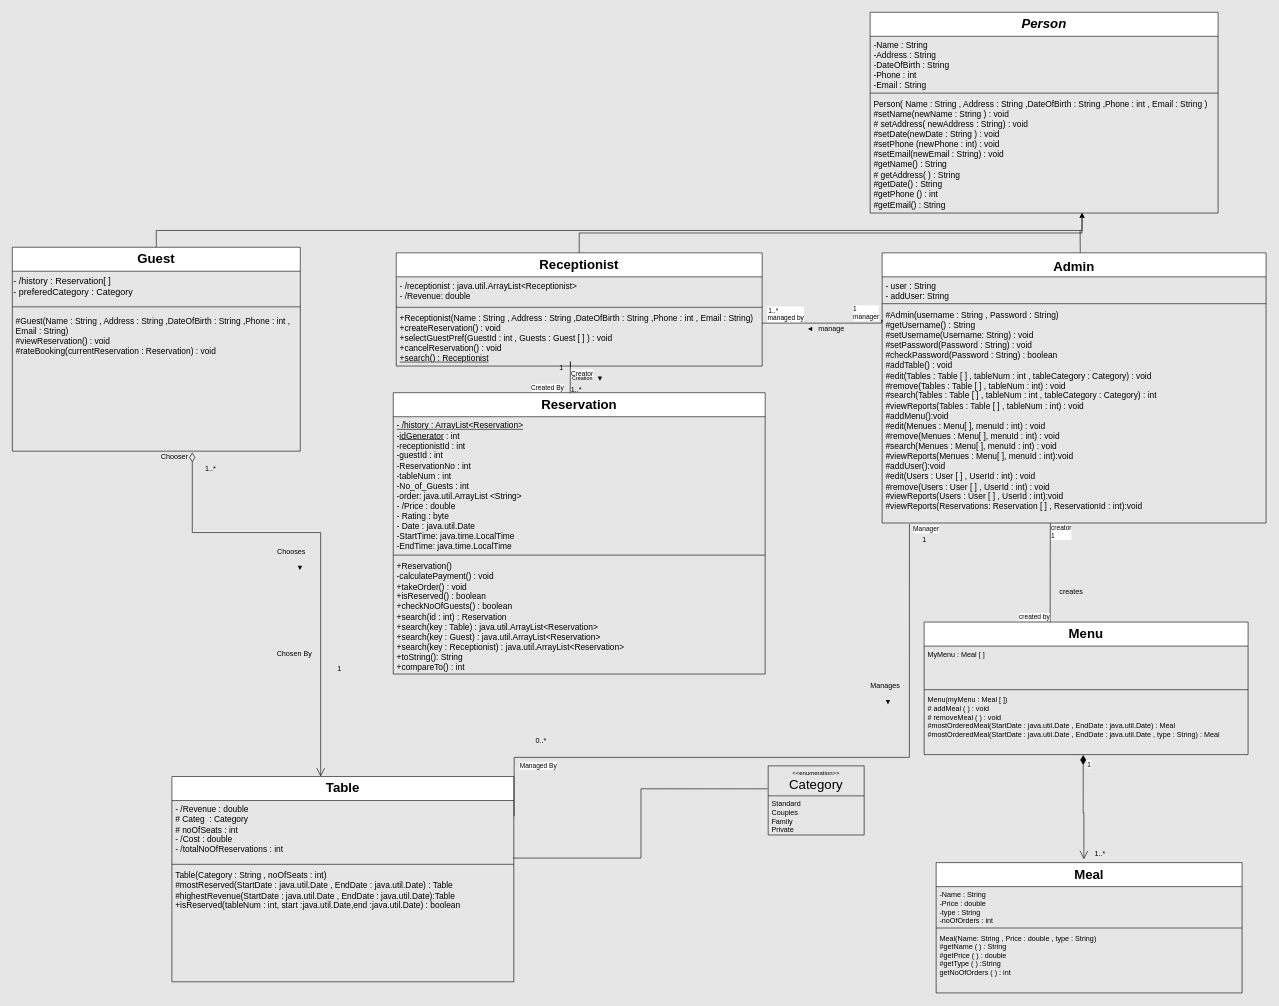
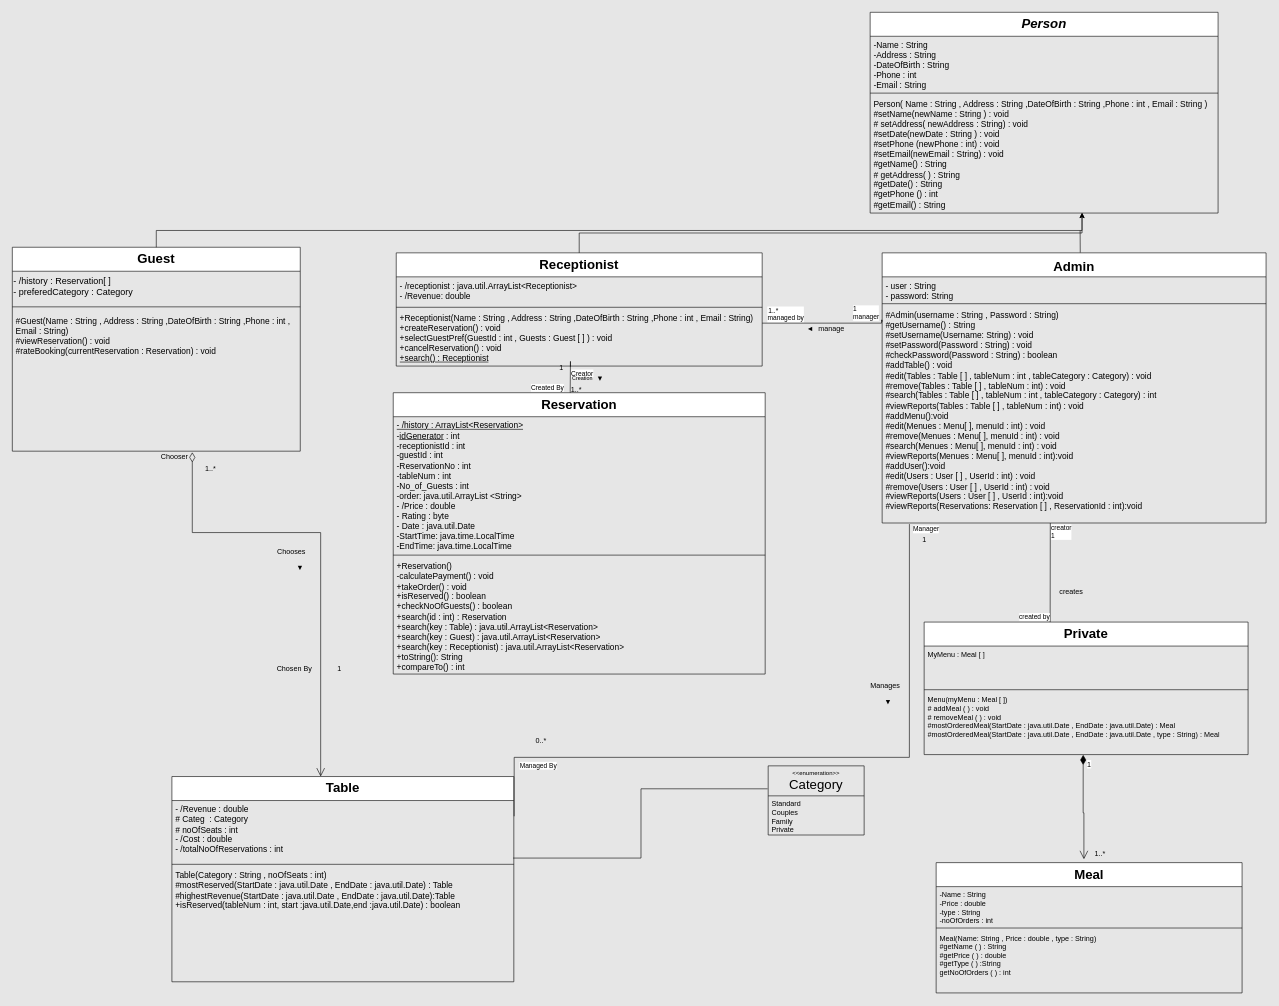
(916, 290) -> (918, 290)
(1086, 631) -> (1086, 631)
(294, 654) -> (294, 669)
